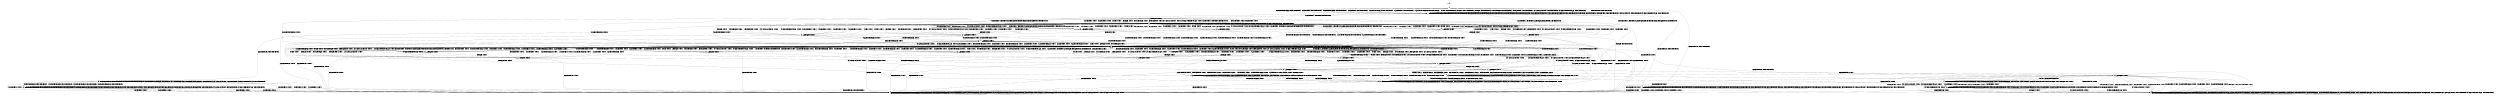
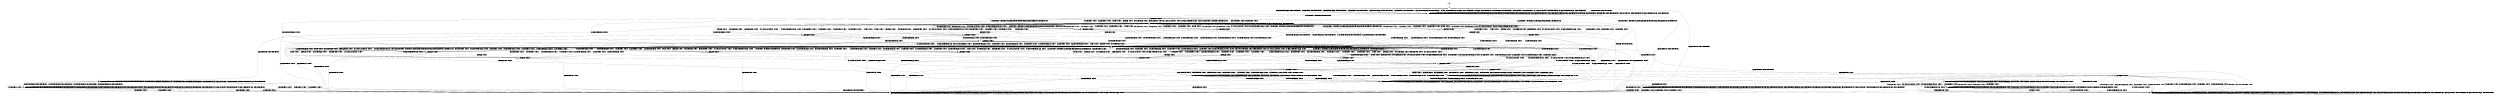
(2029, 78) -> none
